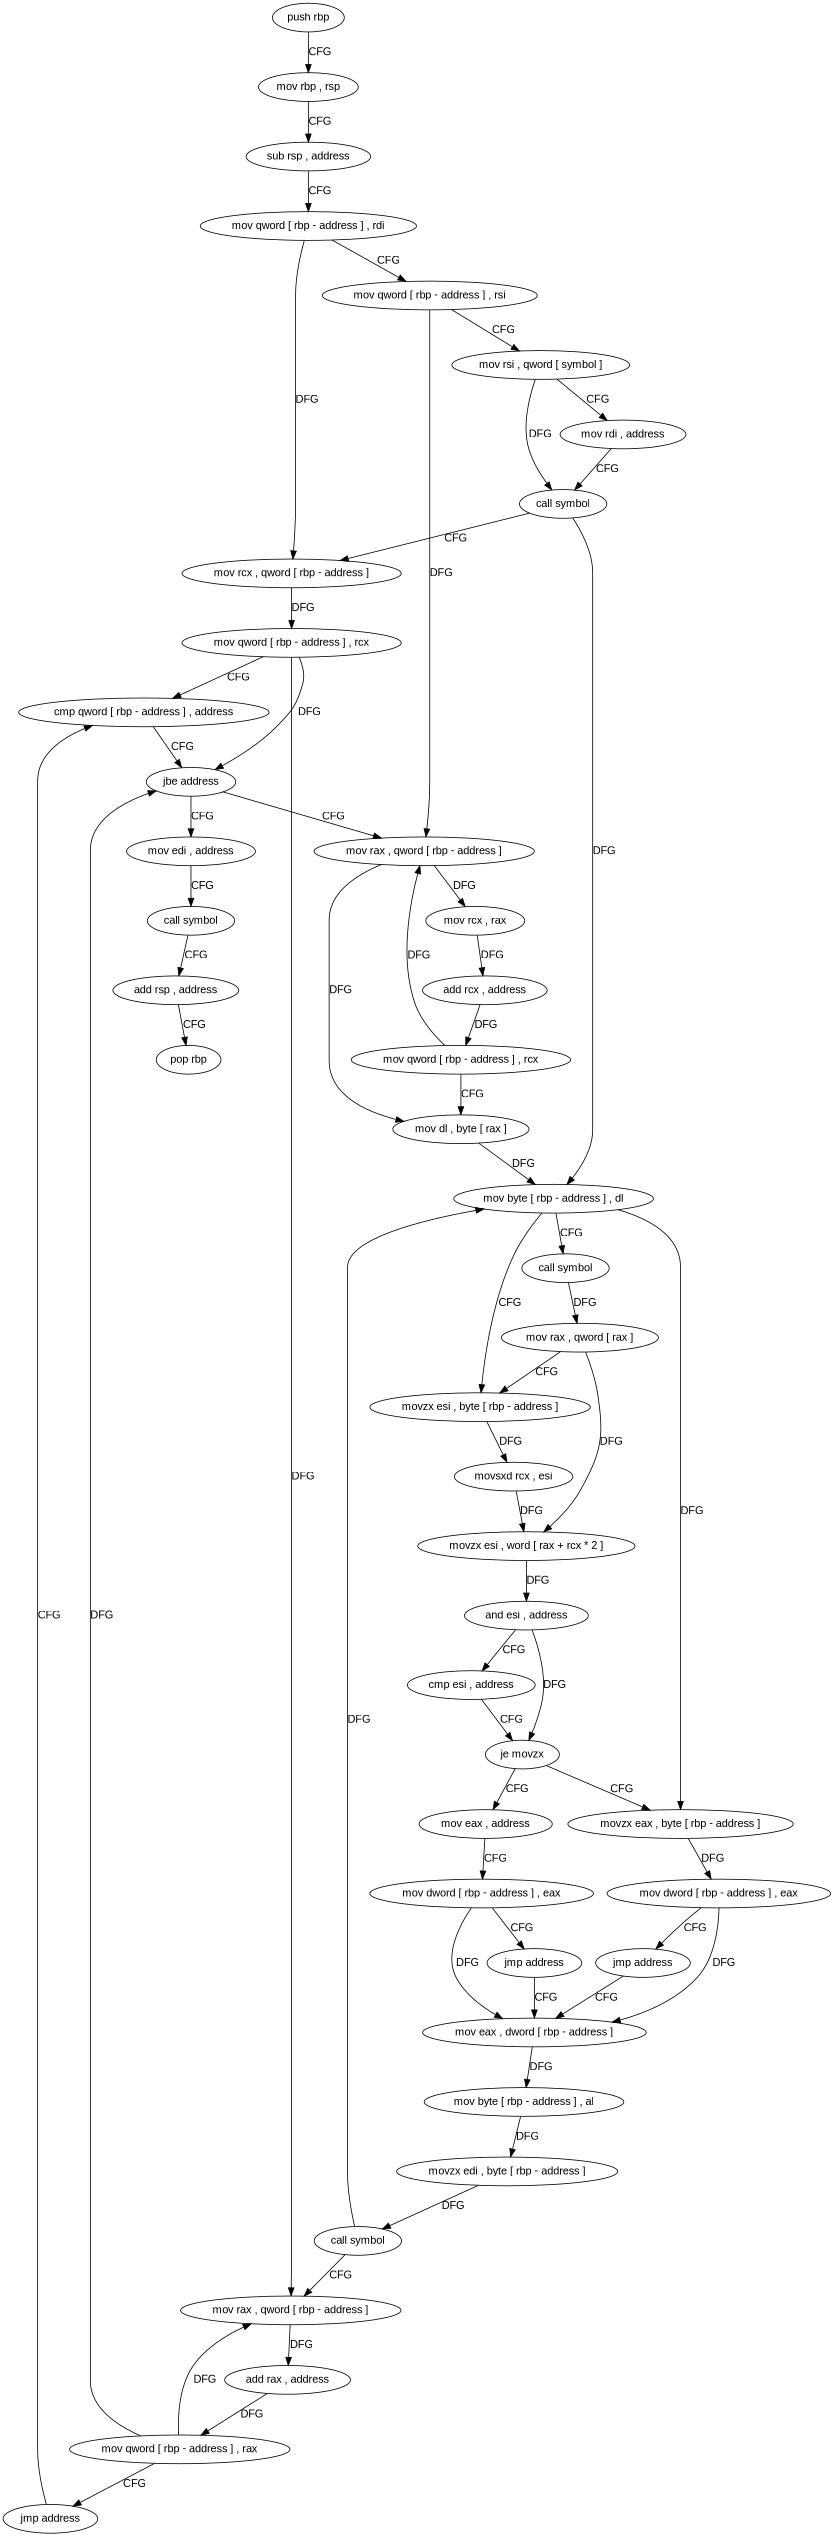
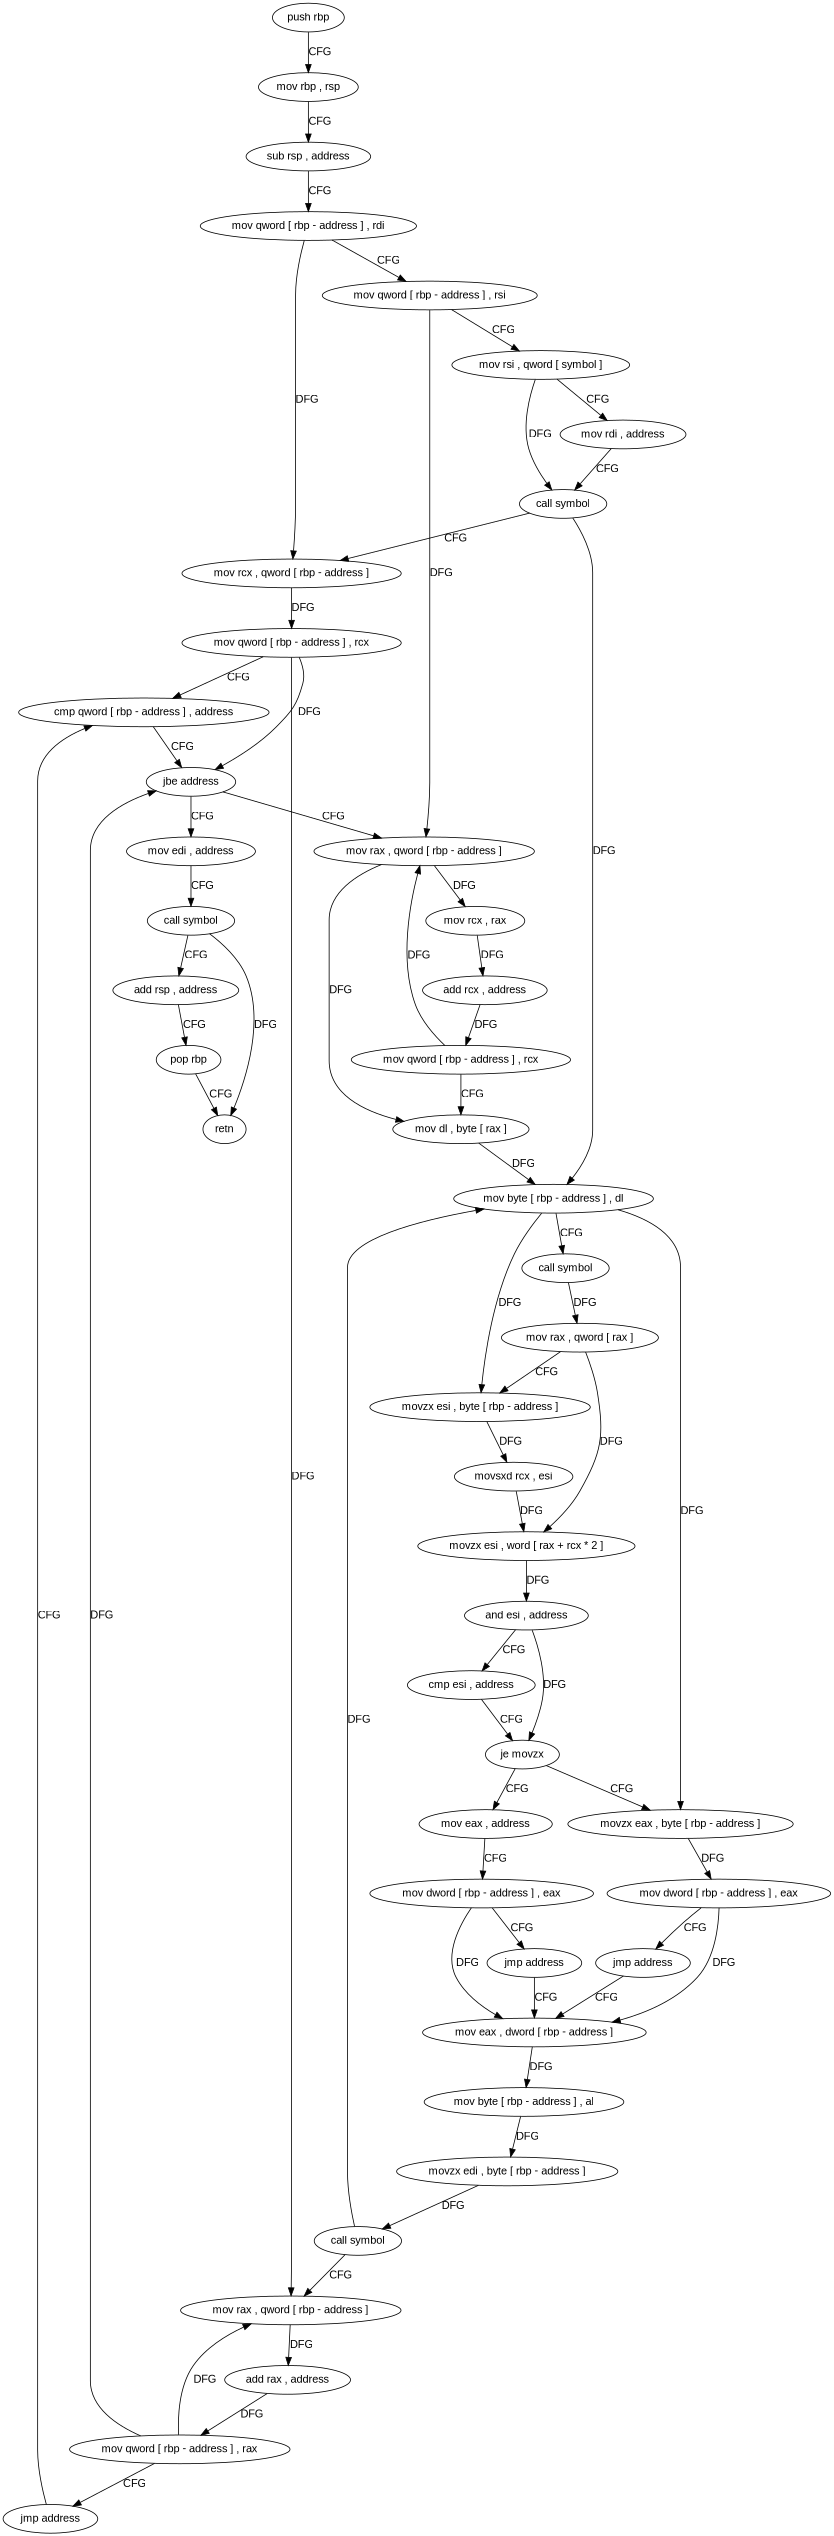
none -> (225, 1129)
(510, 1303) -> (510, 1303)
